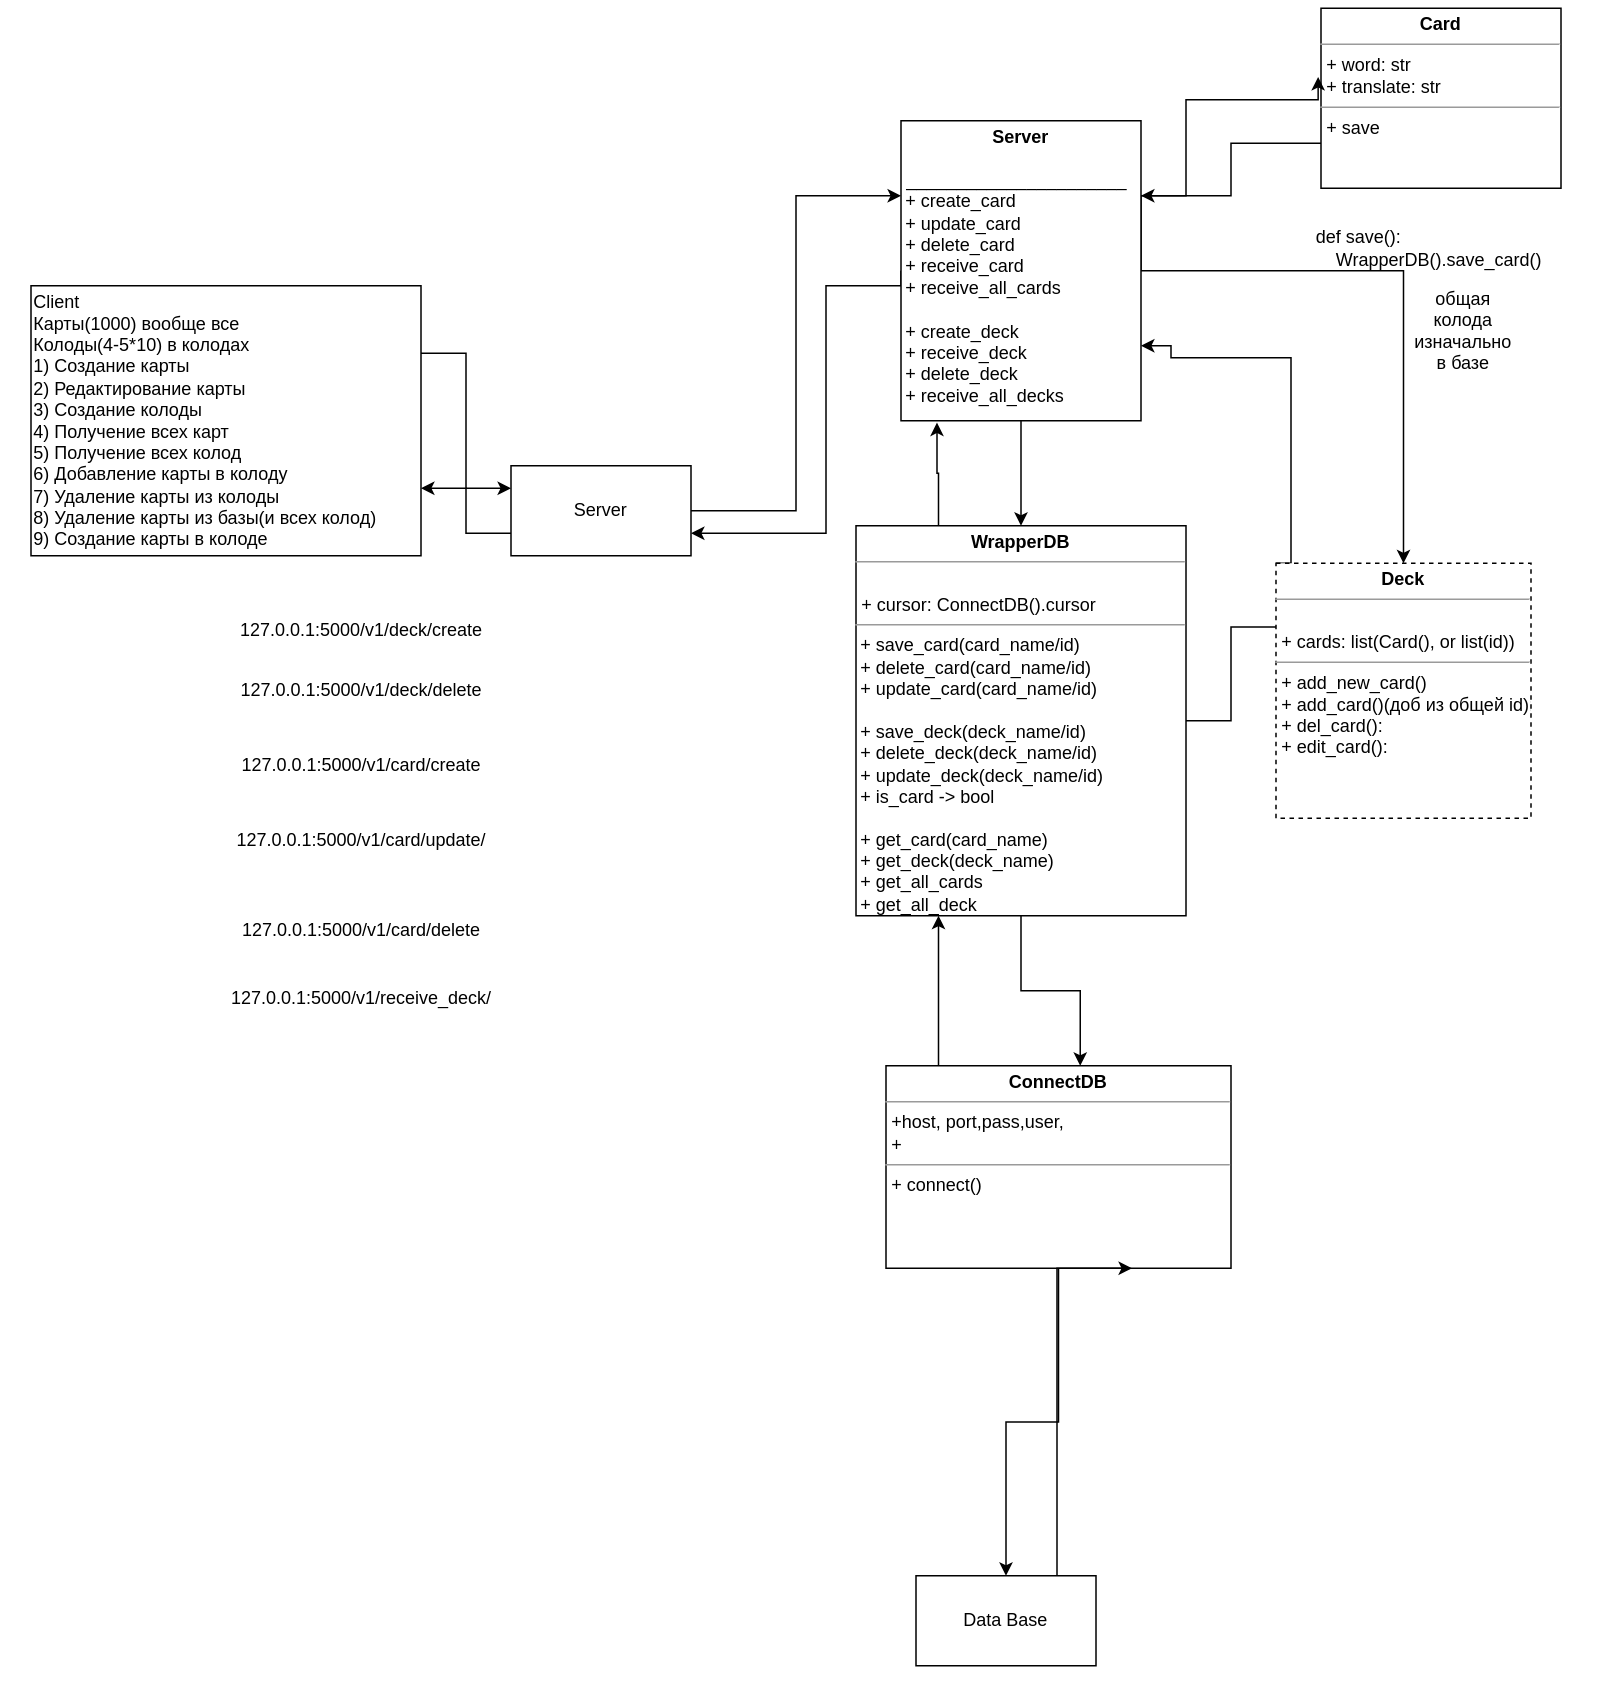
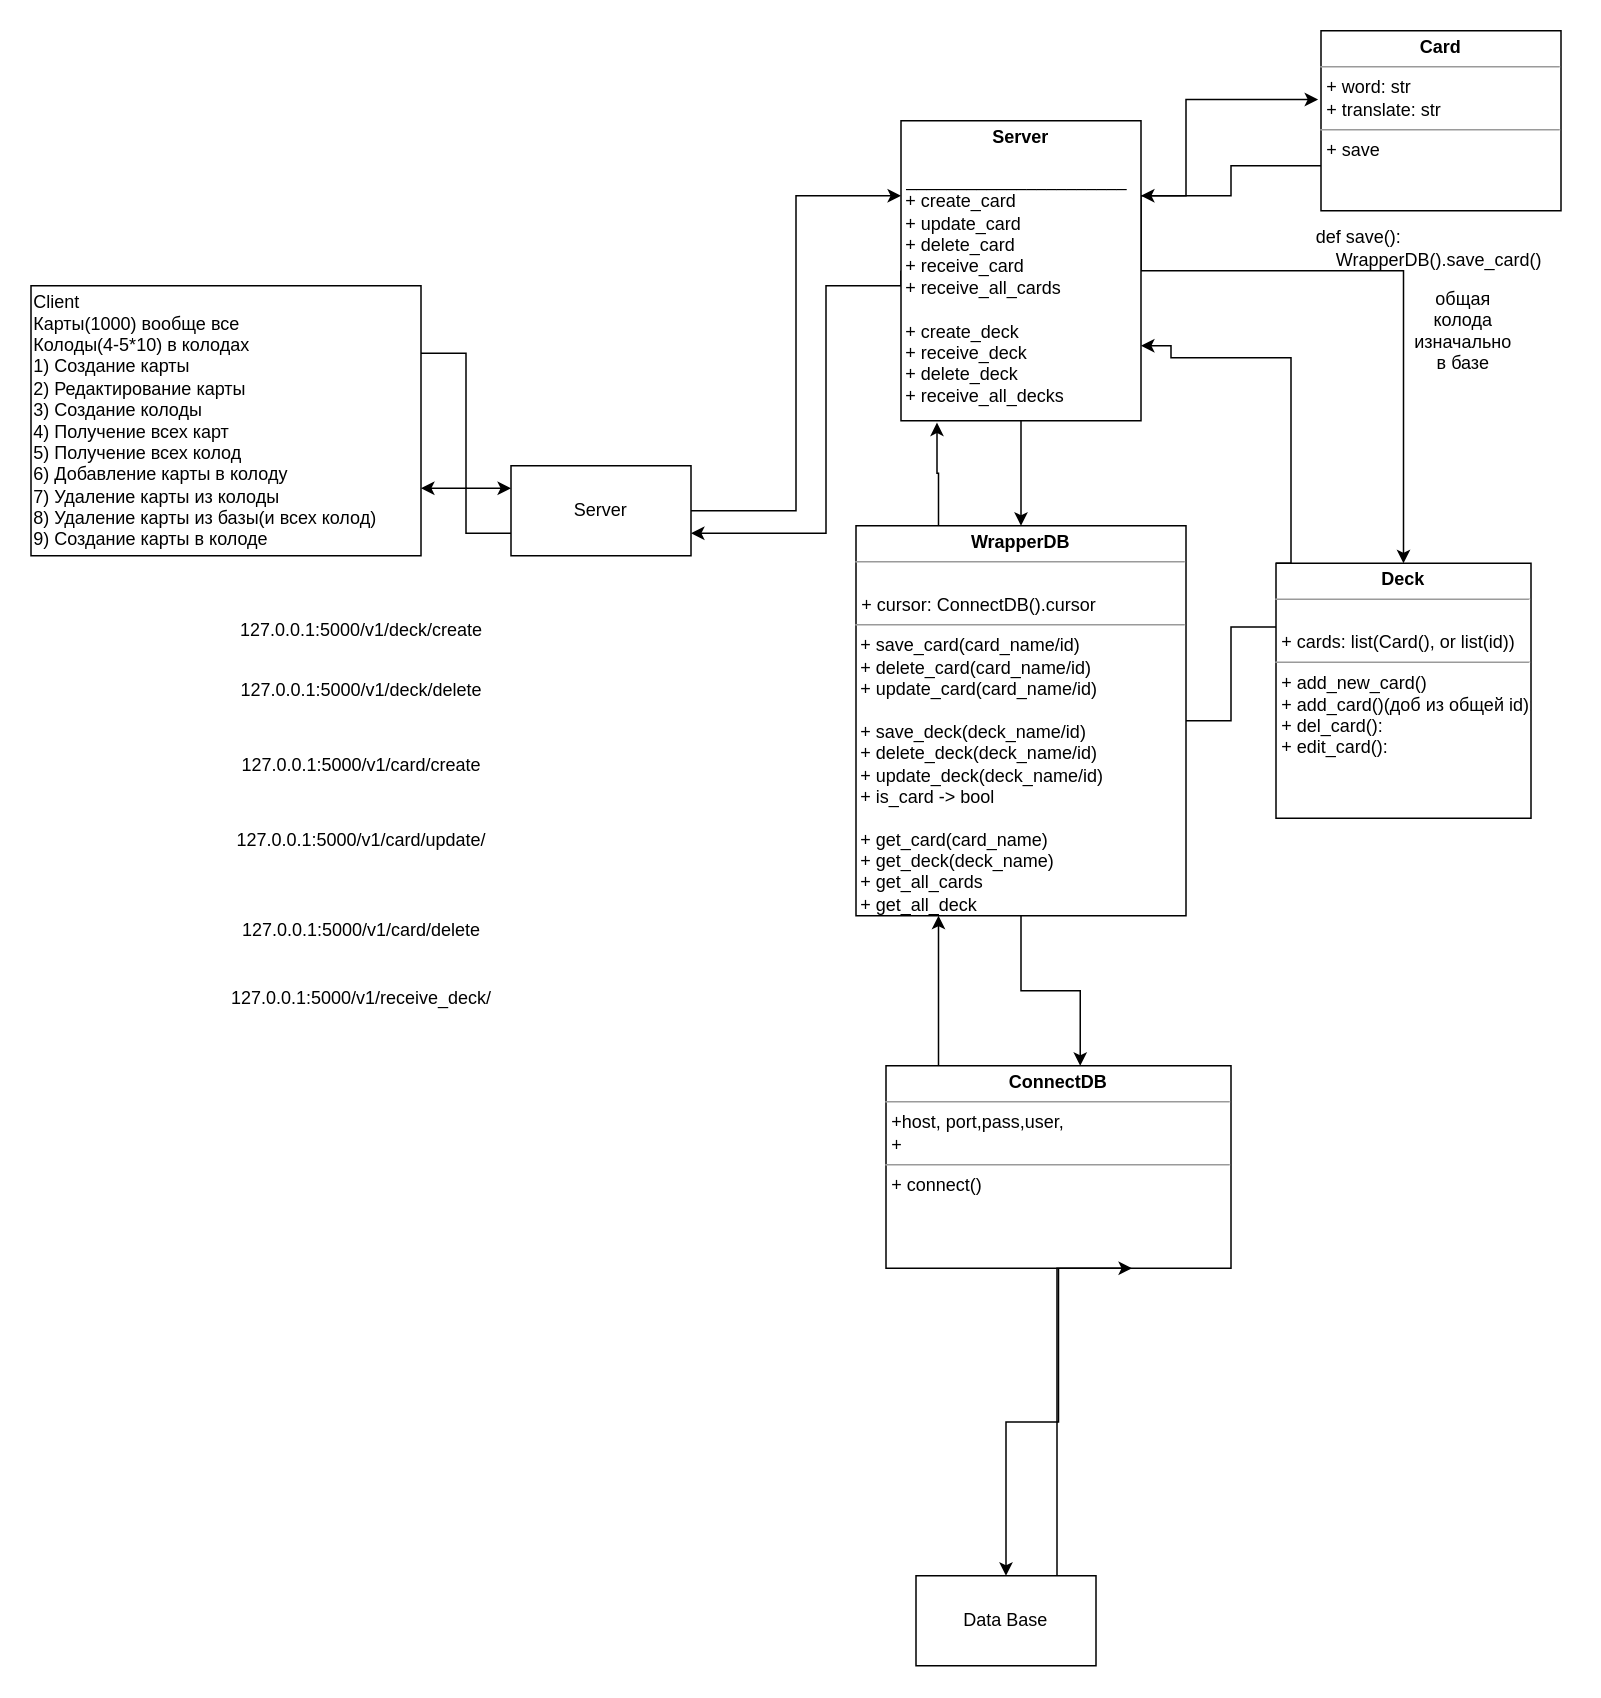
(1441, 98) -> (1441, 121)
(1403, 691) -> (1403, 691)
